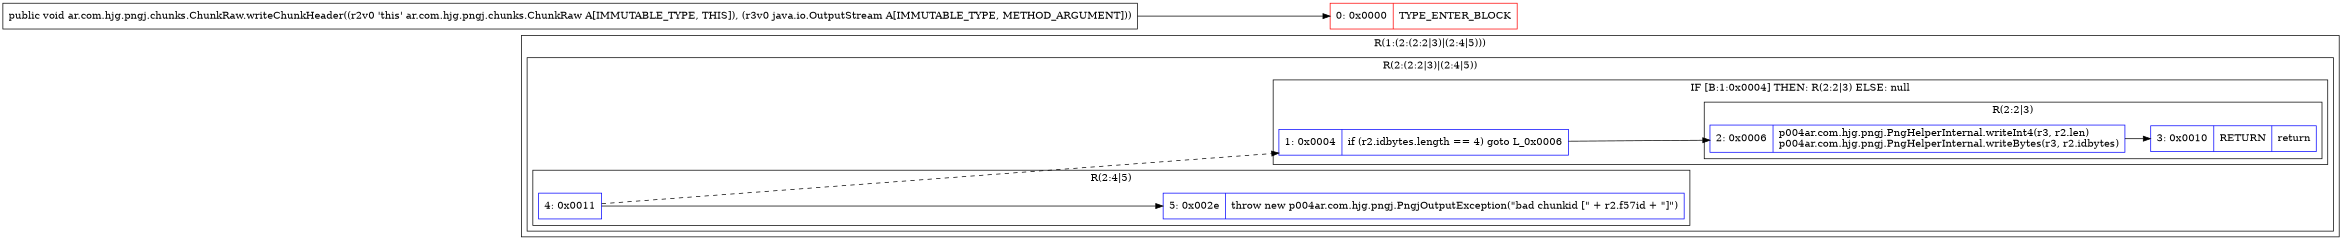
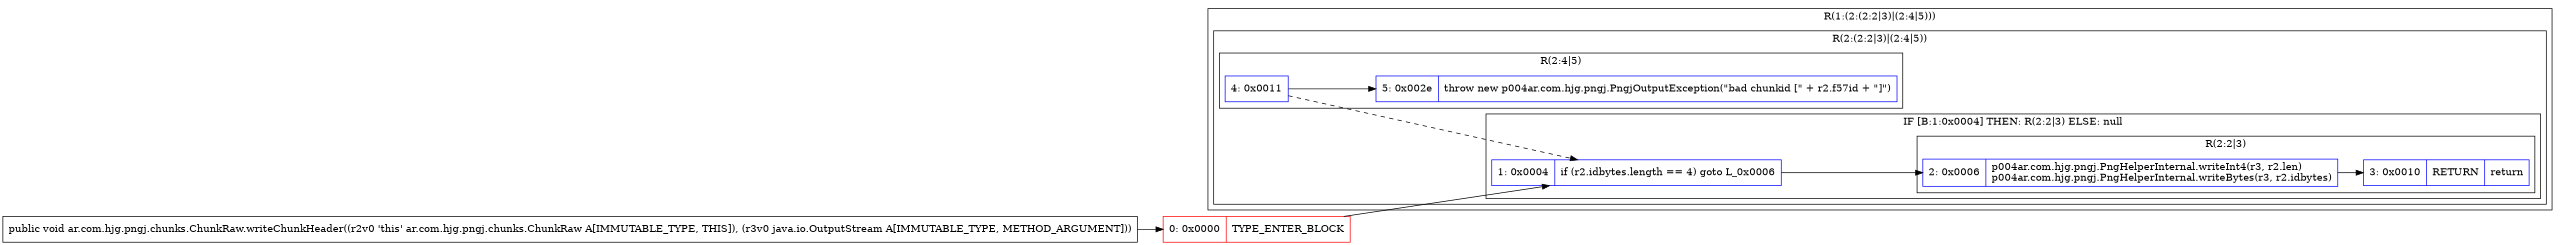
none -> (1458, 199)
